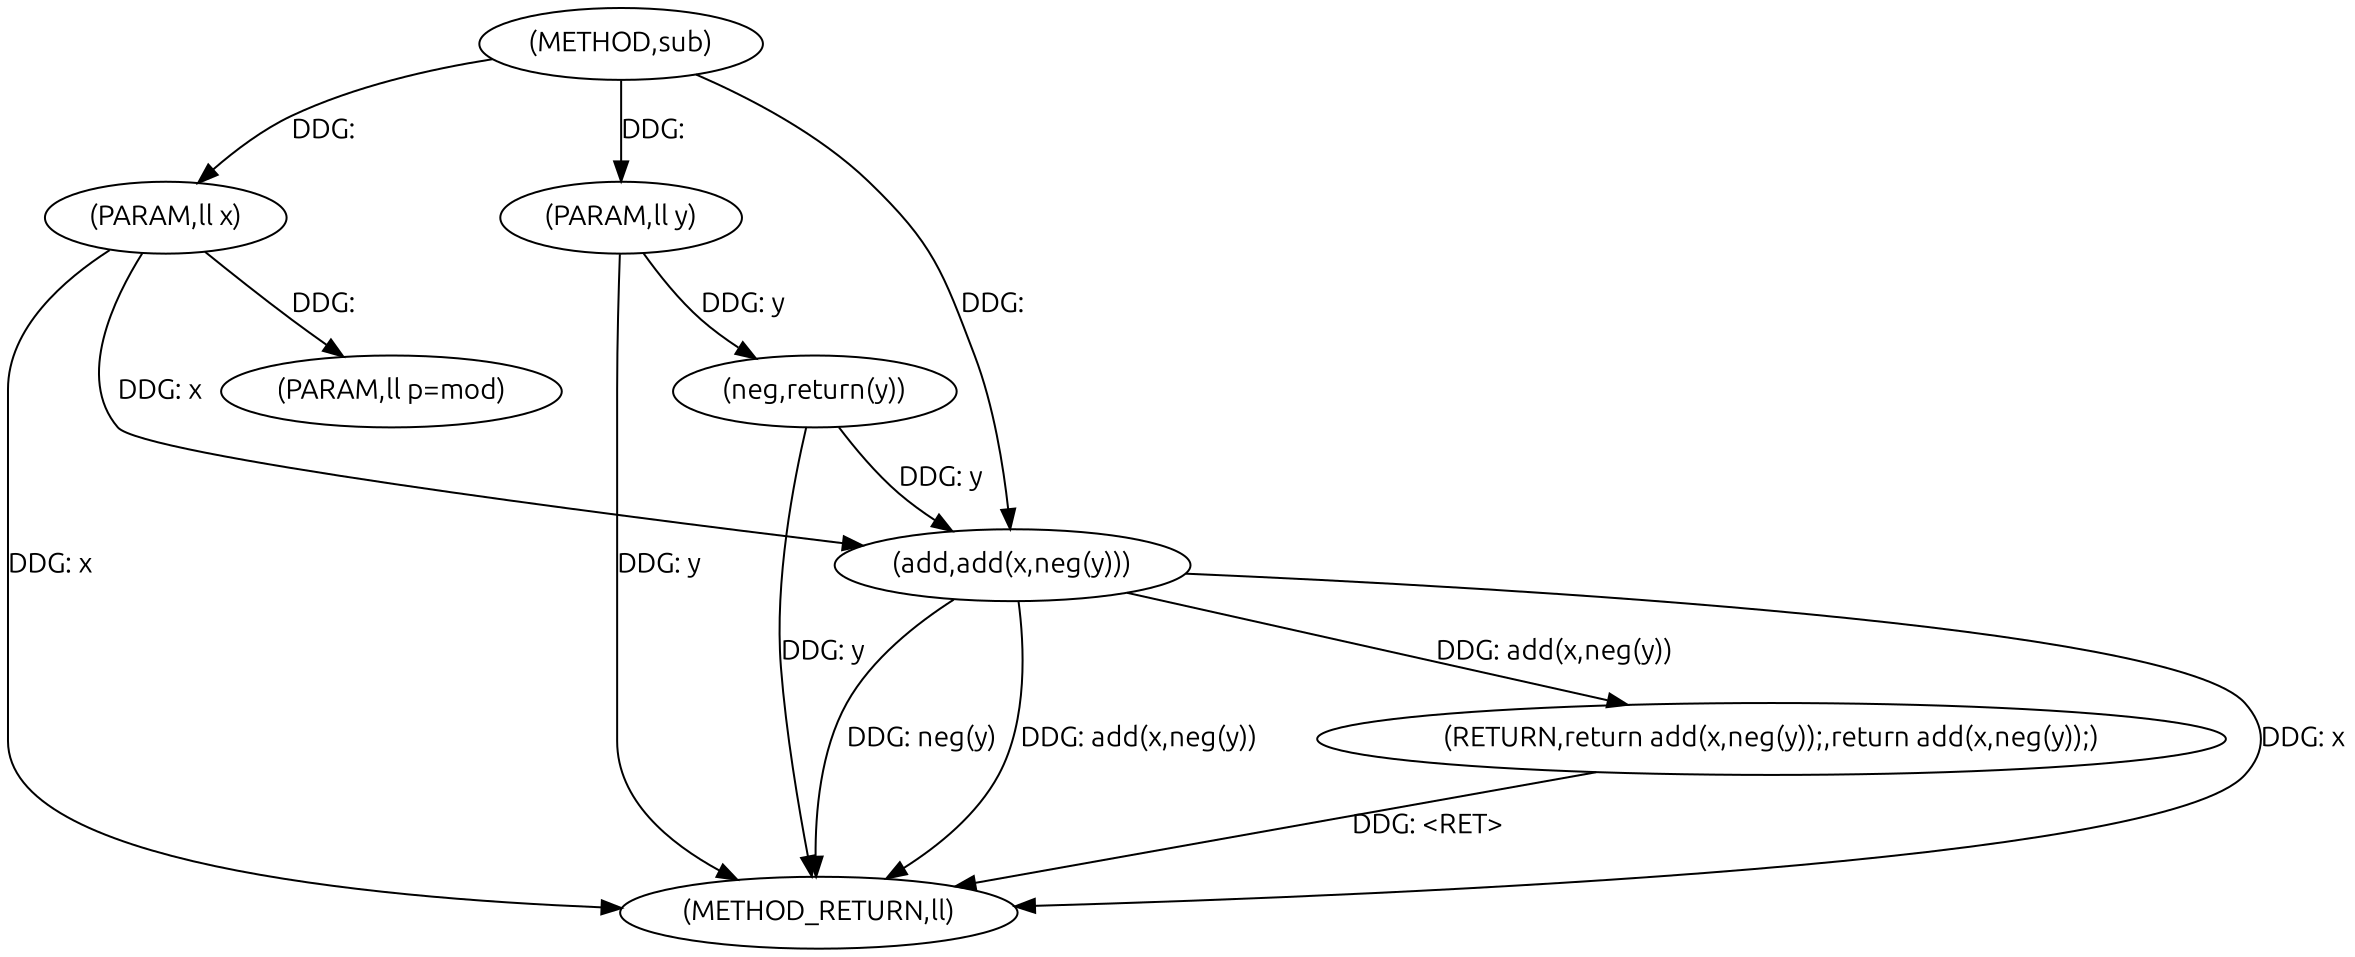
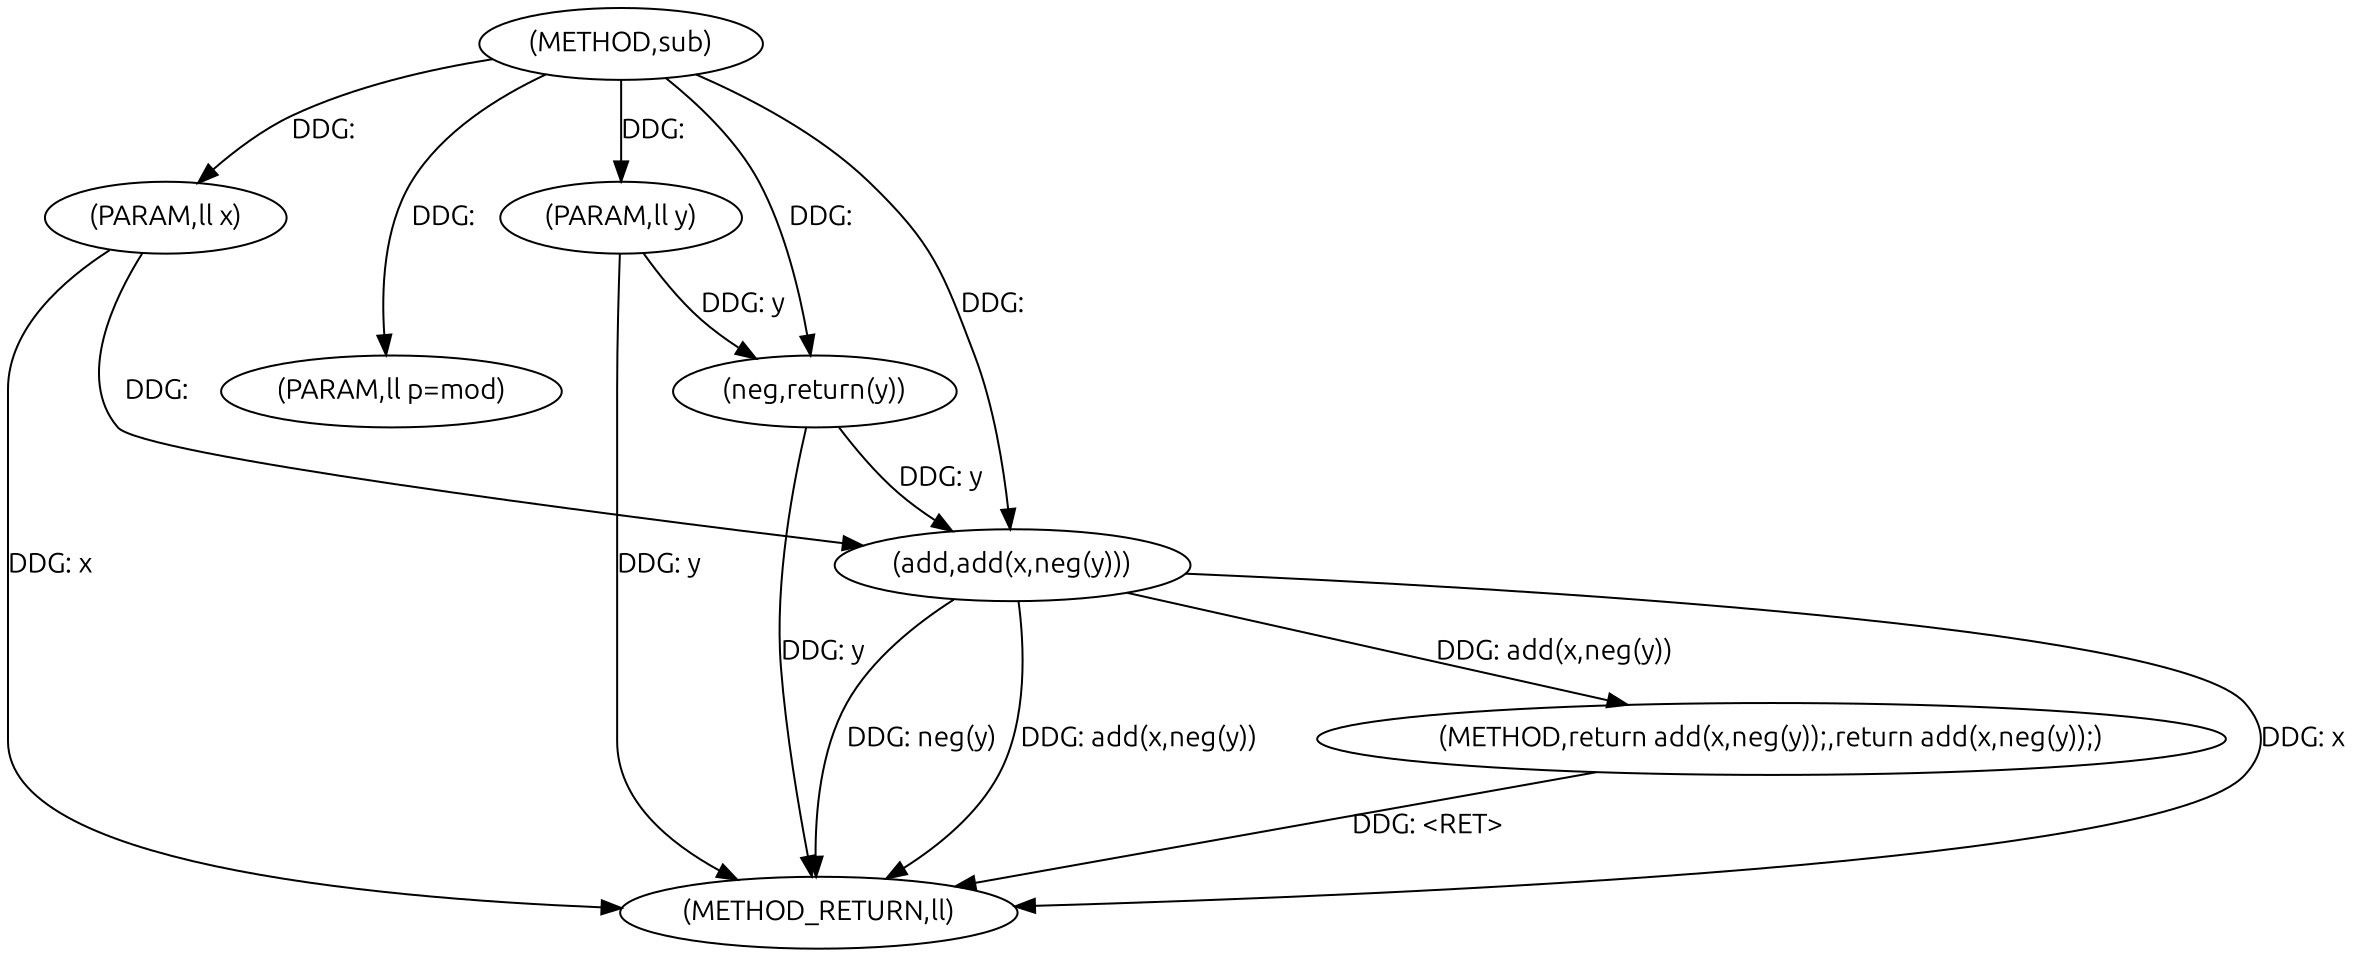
none -> (764, 192)
(265, 299) -> (416, 175)
(161, 391) -> (161, 391)
(1772, 739) -> (1772, 739)
